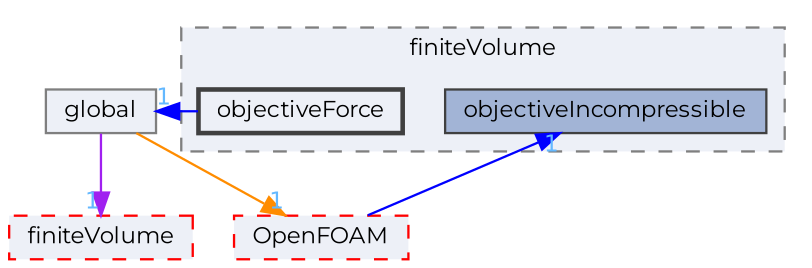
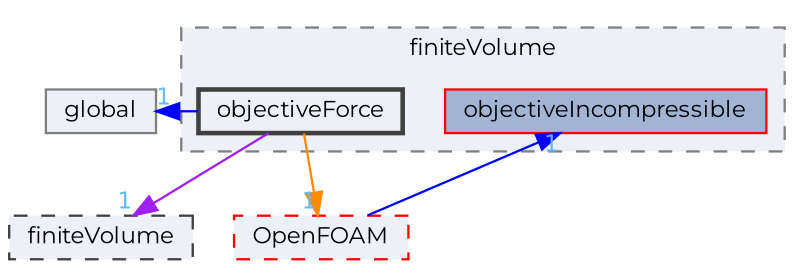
(606, 111) -> (606, 111)
(101, 163) -> (211, 168)
(200, 168) -> (309, 166)
(101, 237) -> (101, 237)
